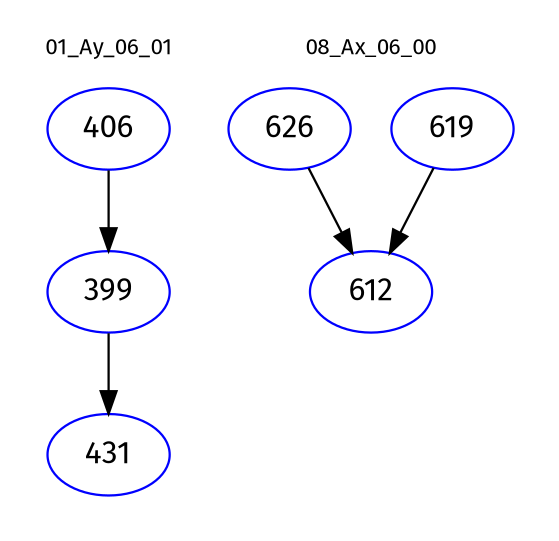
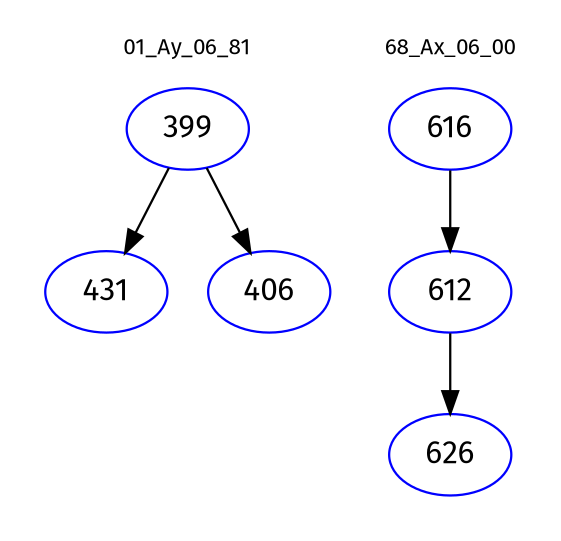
(110, 49) -> (188, 49)
(371, 49) -> (450, 49)
(453, 129) -> (450, 129)
(109, 199) -> (223, 200)
(325, 200) -> (450, 362)
